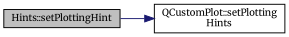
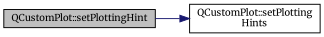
(62, 19) -> (80, 19)
